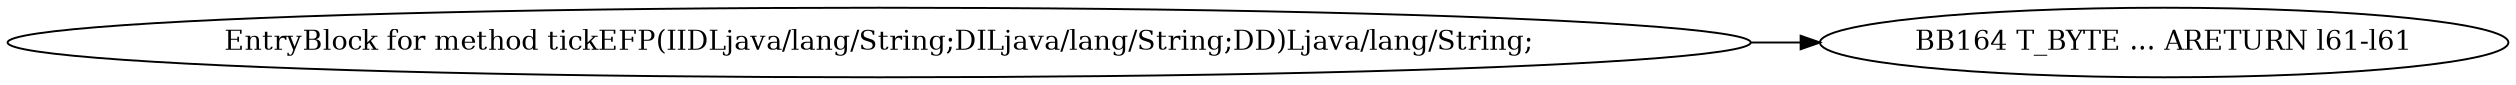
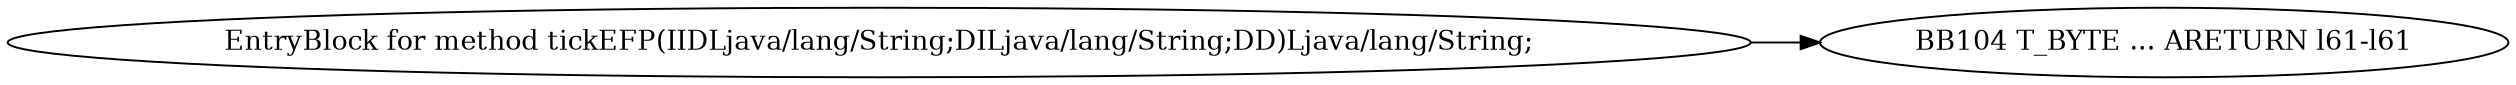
(2164, 43) -> (2164, 43)
